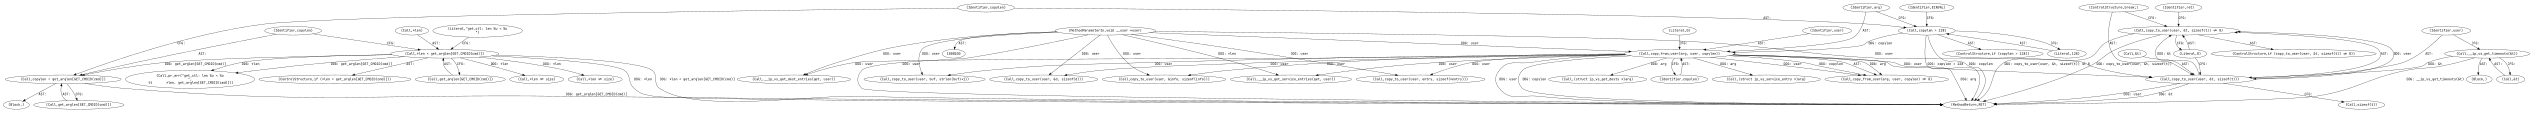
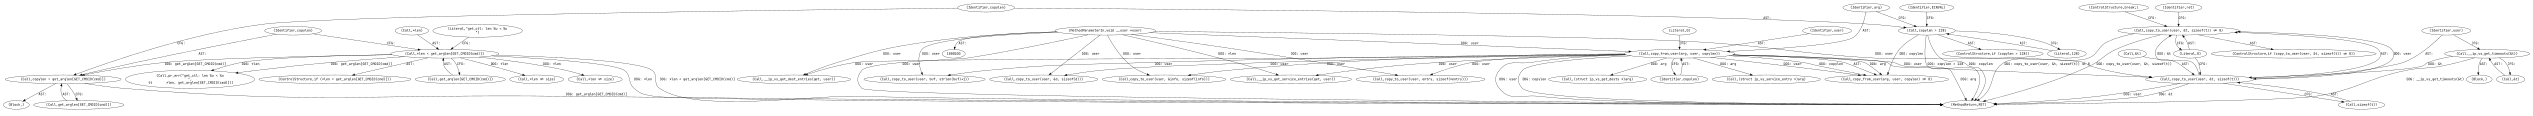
(1820, 49) -> (1899, 50)
(2130, 62) -> (2295, 89)
